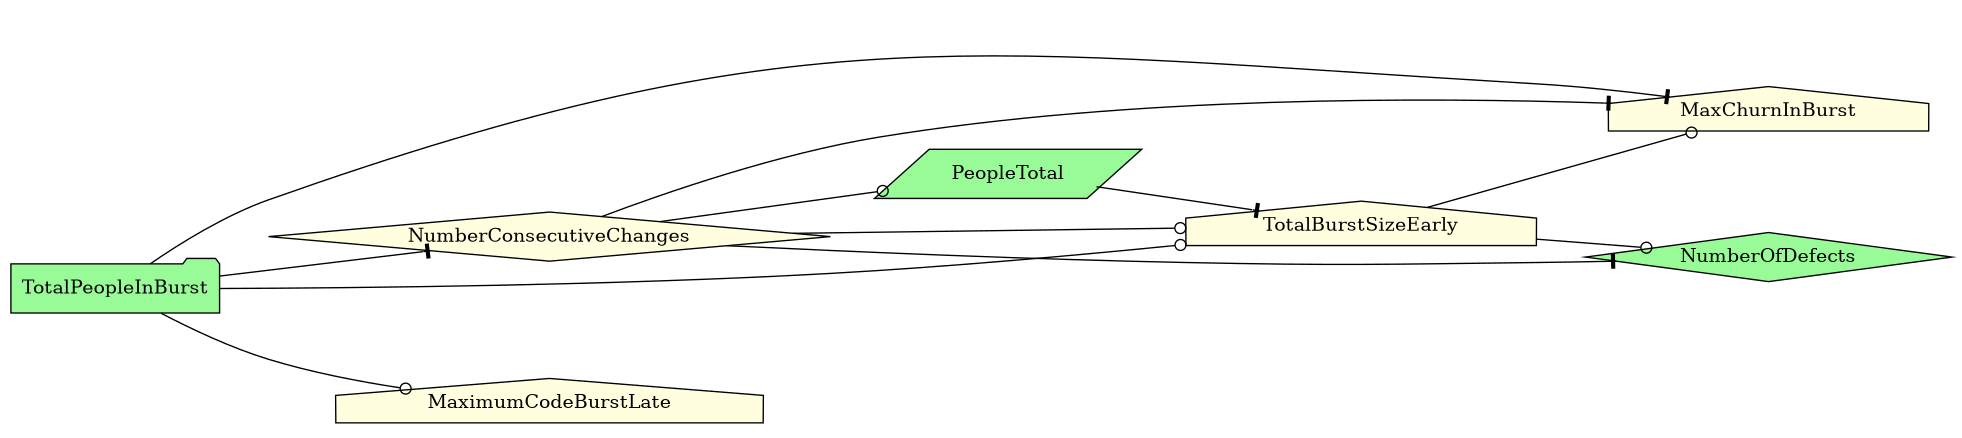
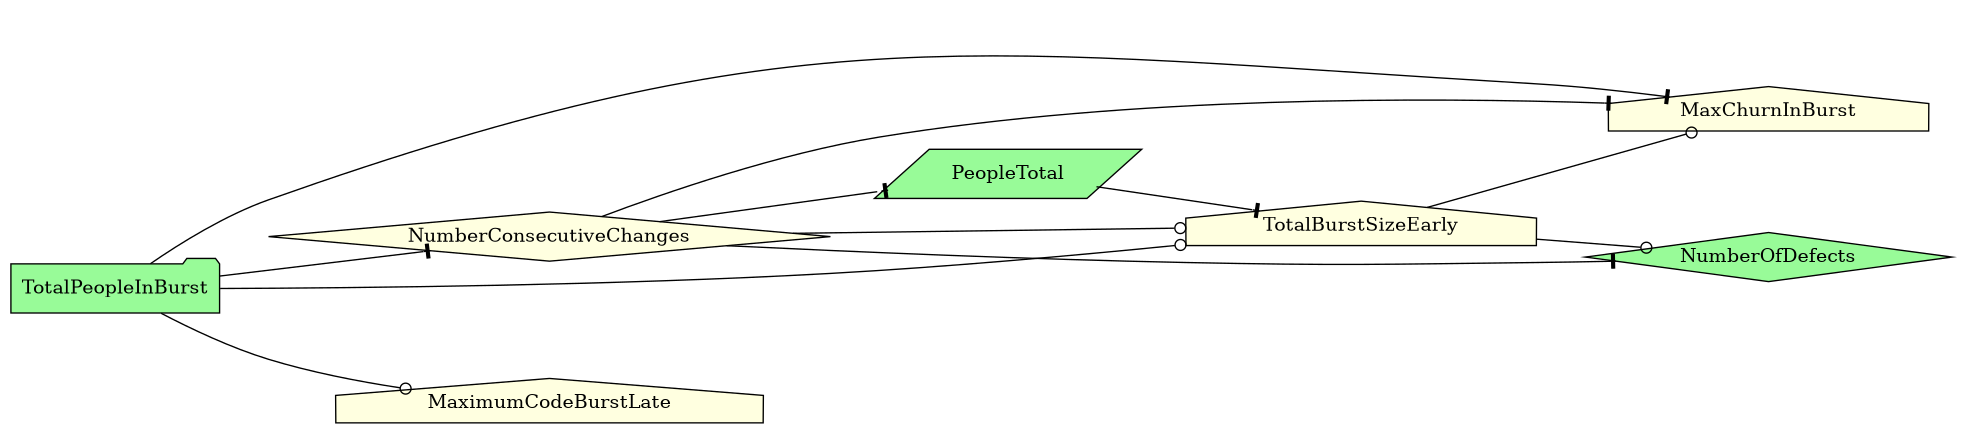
(768, 207) -> (768, 207)
